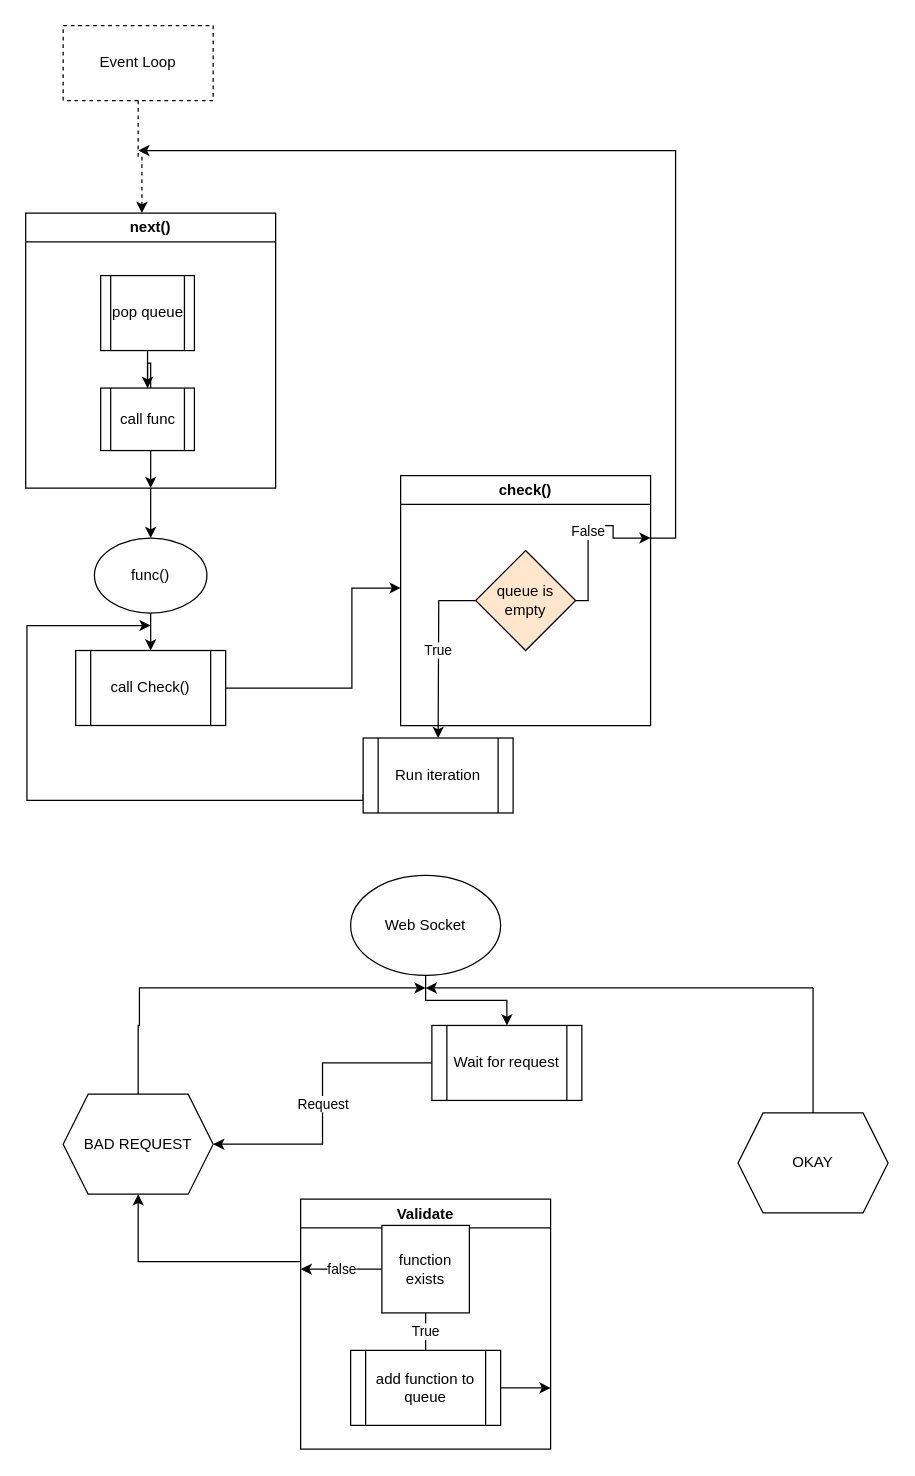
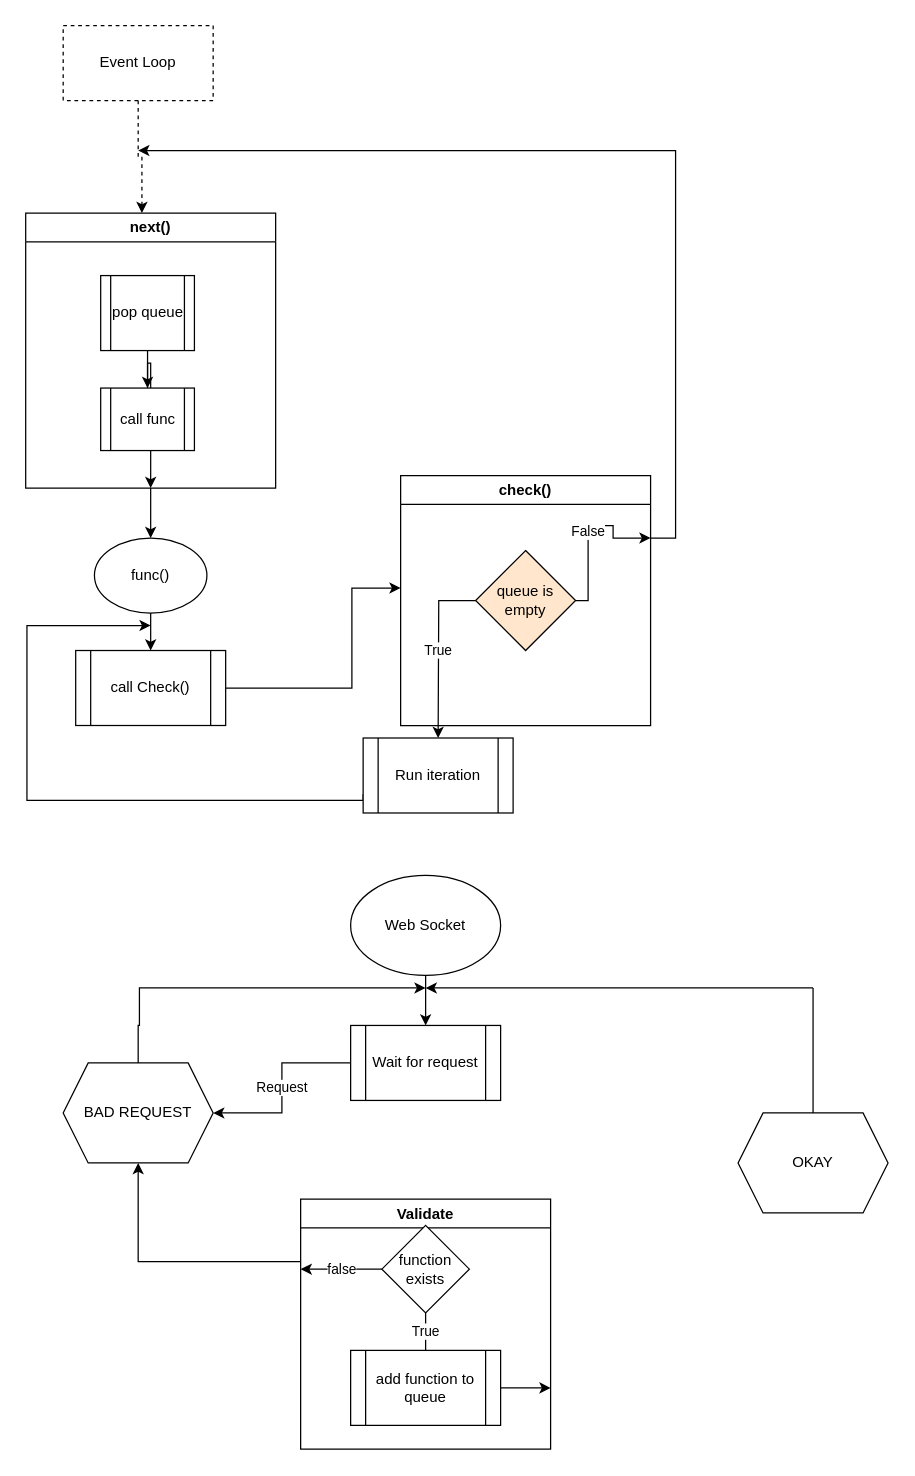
(507, 1063) -> (426, 1063)
(138, 1144) -> (138, 1113)
(426, 1269) -> (426, 1269)
